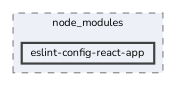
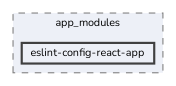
(88, 23) -> (88, 23)
